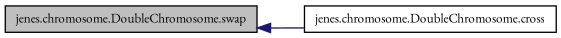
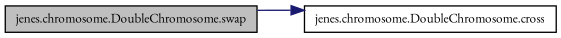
(288, 28) -> (274, 10)
